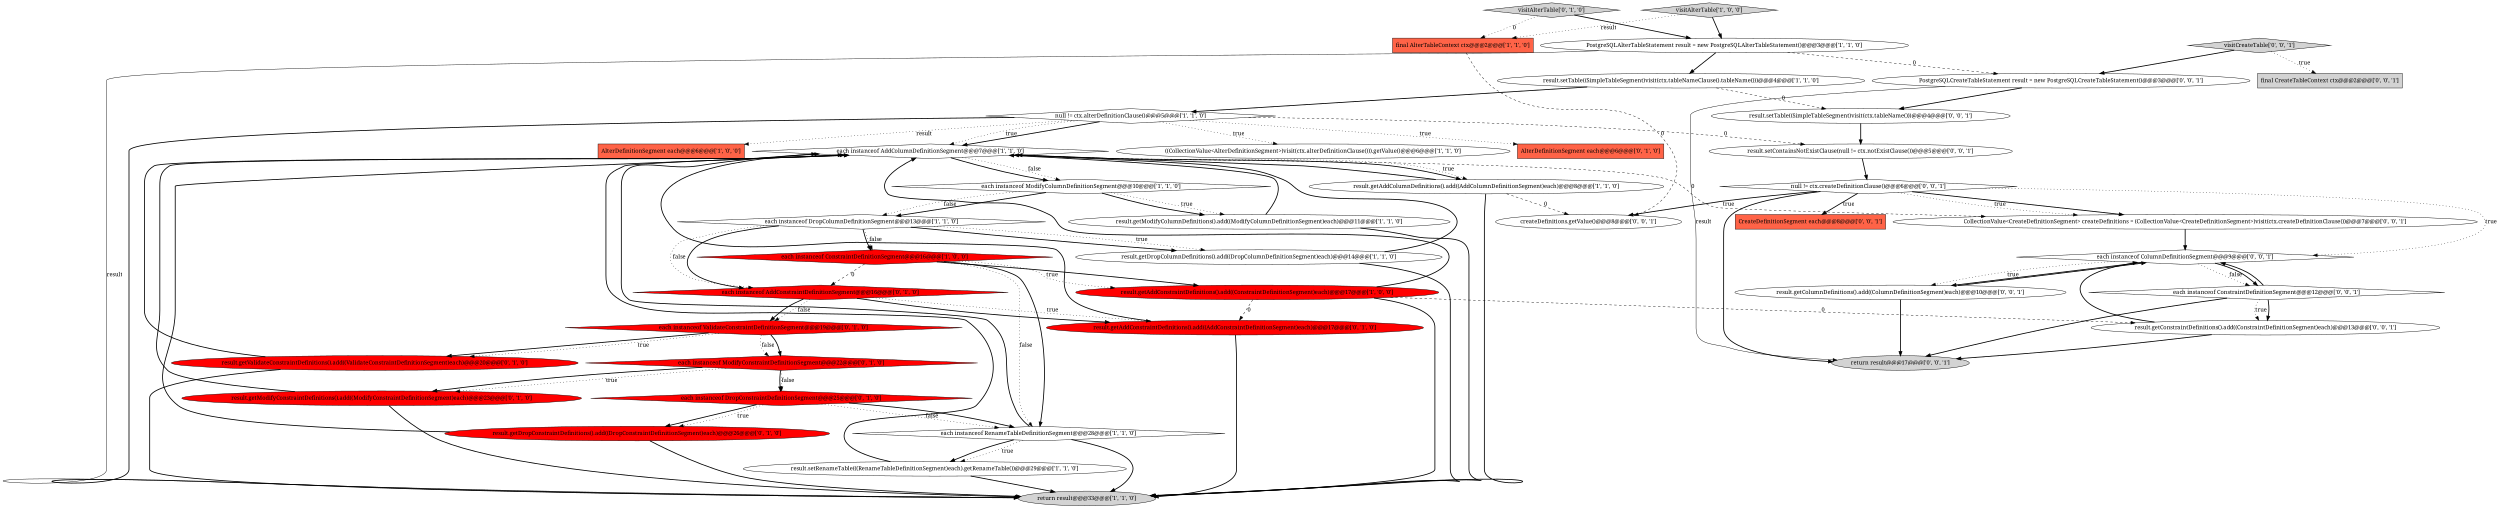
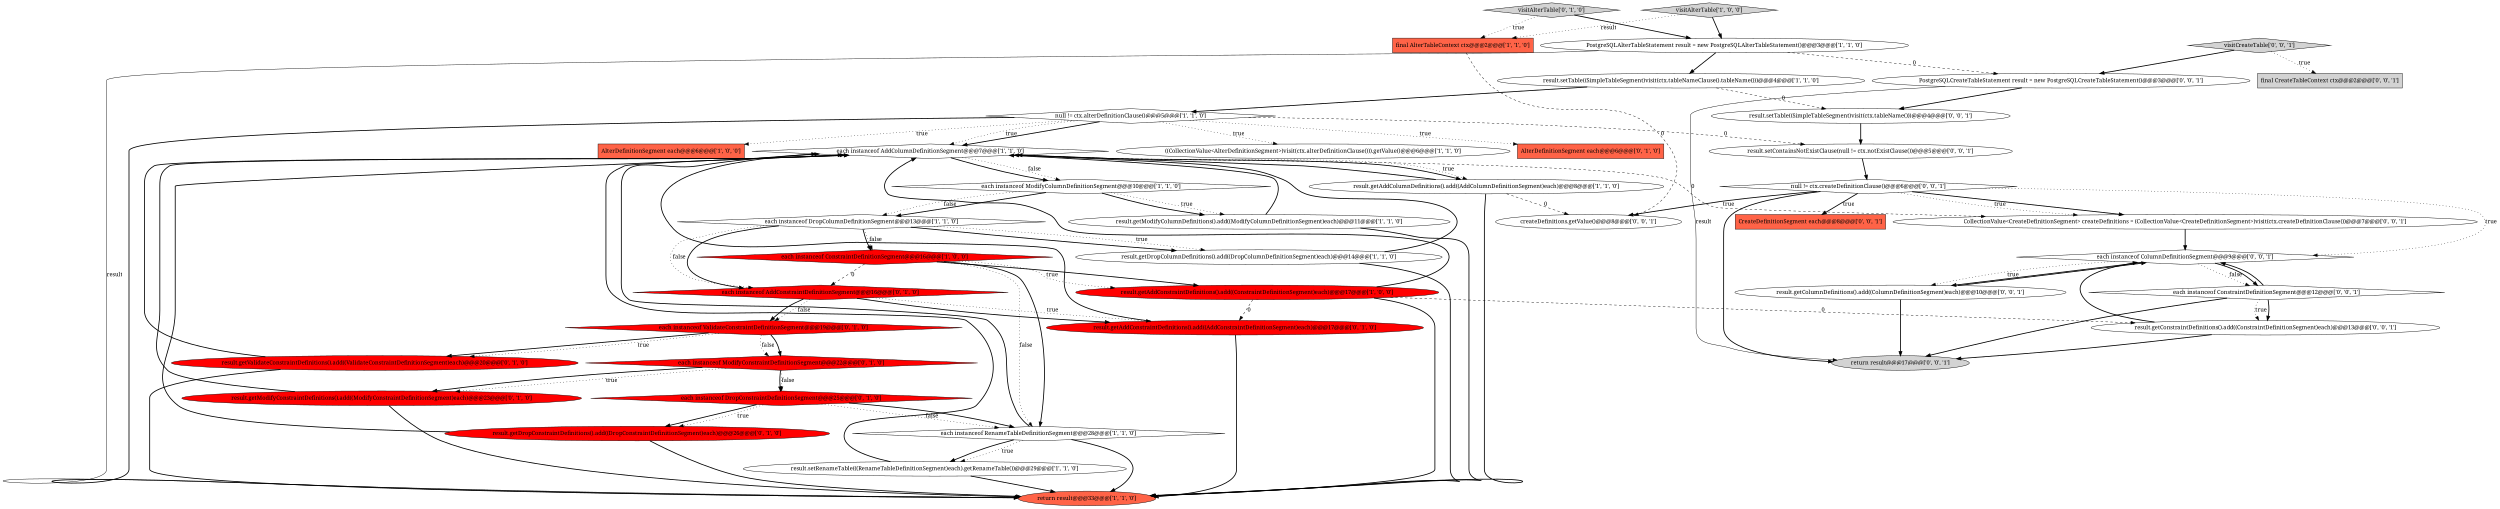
(1514, 28) -> (1519, 28)
(924, 134) -> (922, 134)
(1087, 498) -> (1087, 498)
